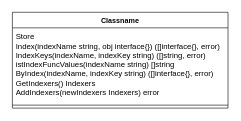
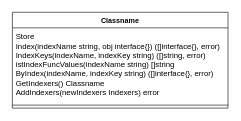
(121, 79) -> (121, 79)
